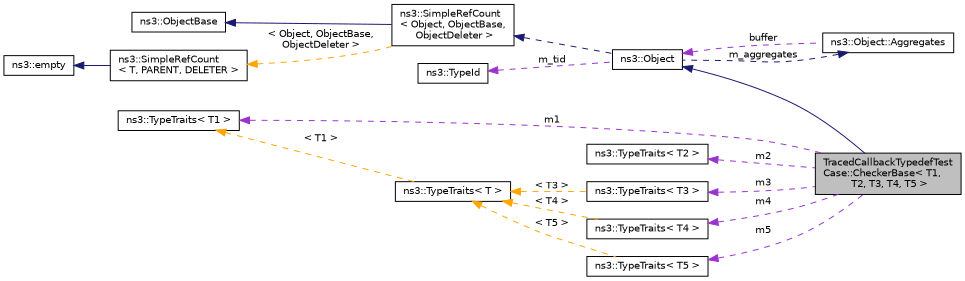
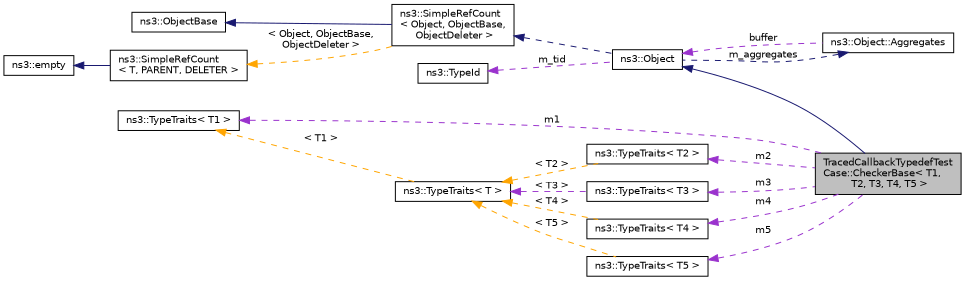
none -> (555, 172)
(554, 192) -> (554, 192)
